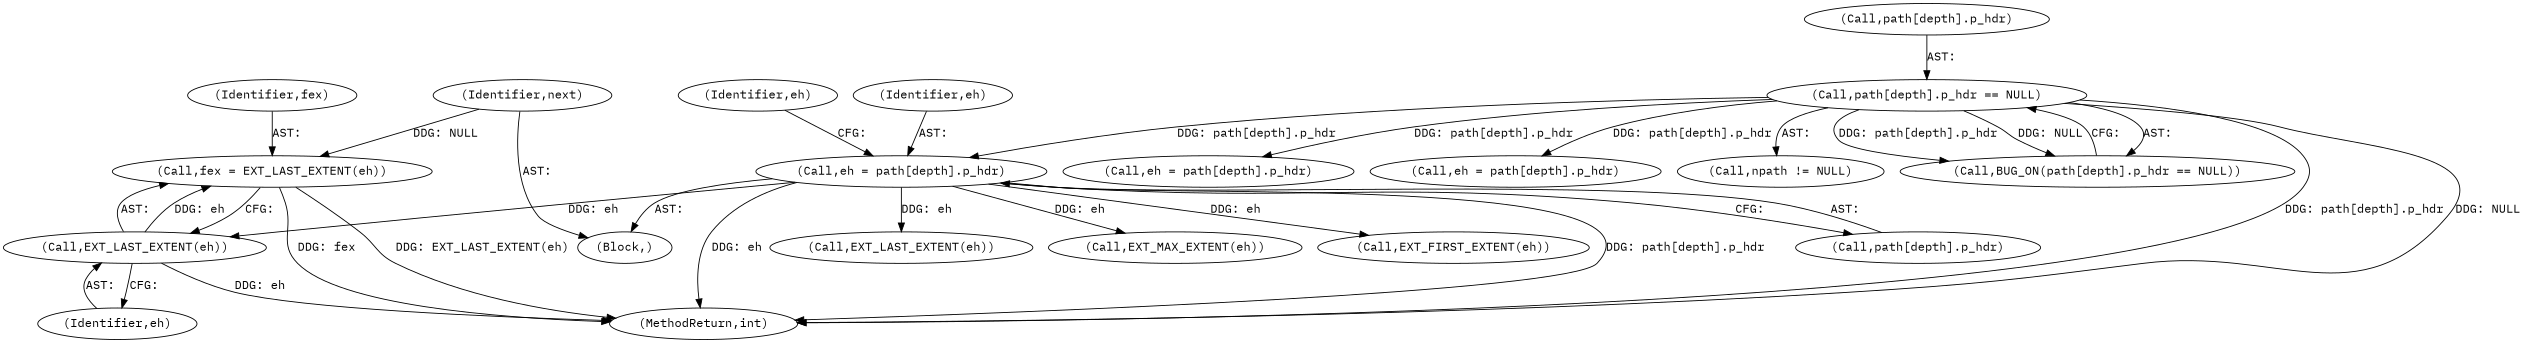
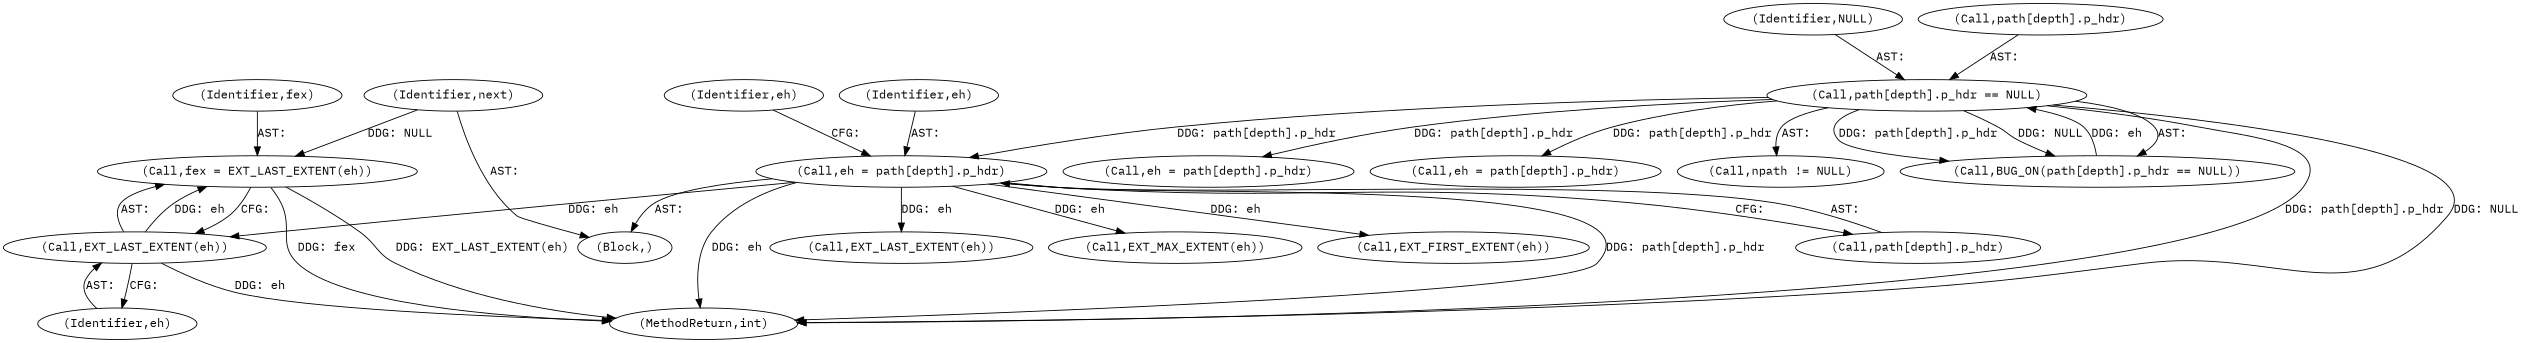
none -> (1813, 19)
(2110, 133) -> (2117, 133)
